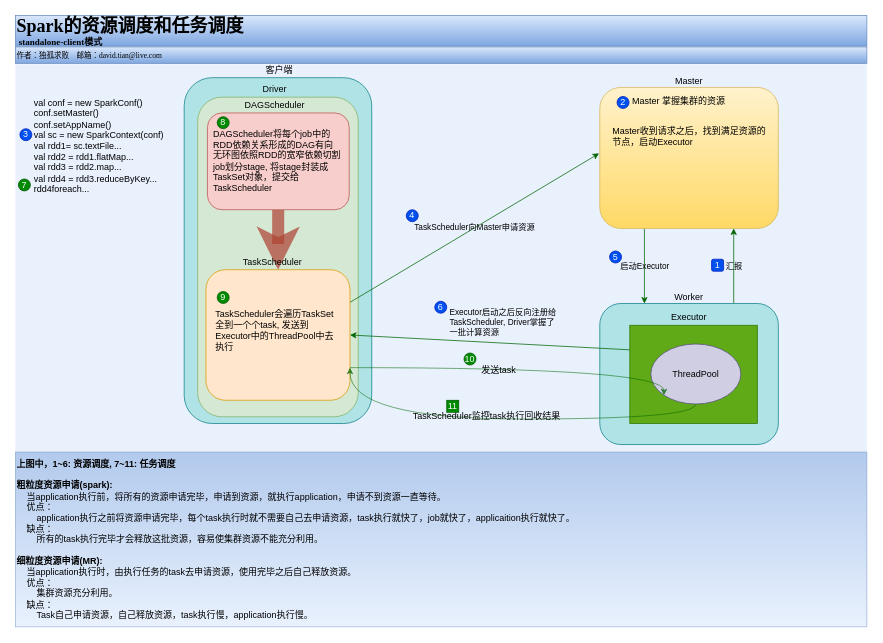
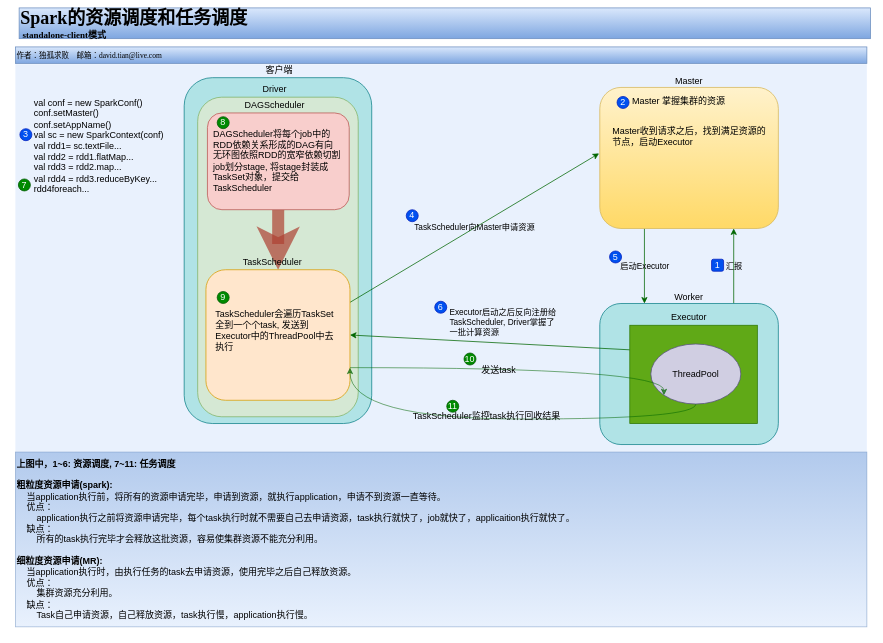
(441, 31) -> (445, 23)
(453, 406) -> (453, 406)
